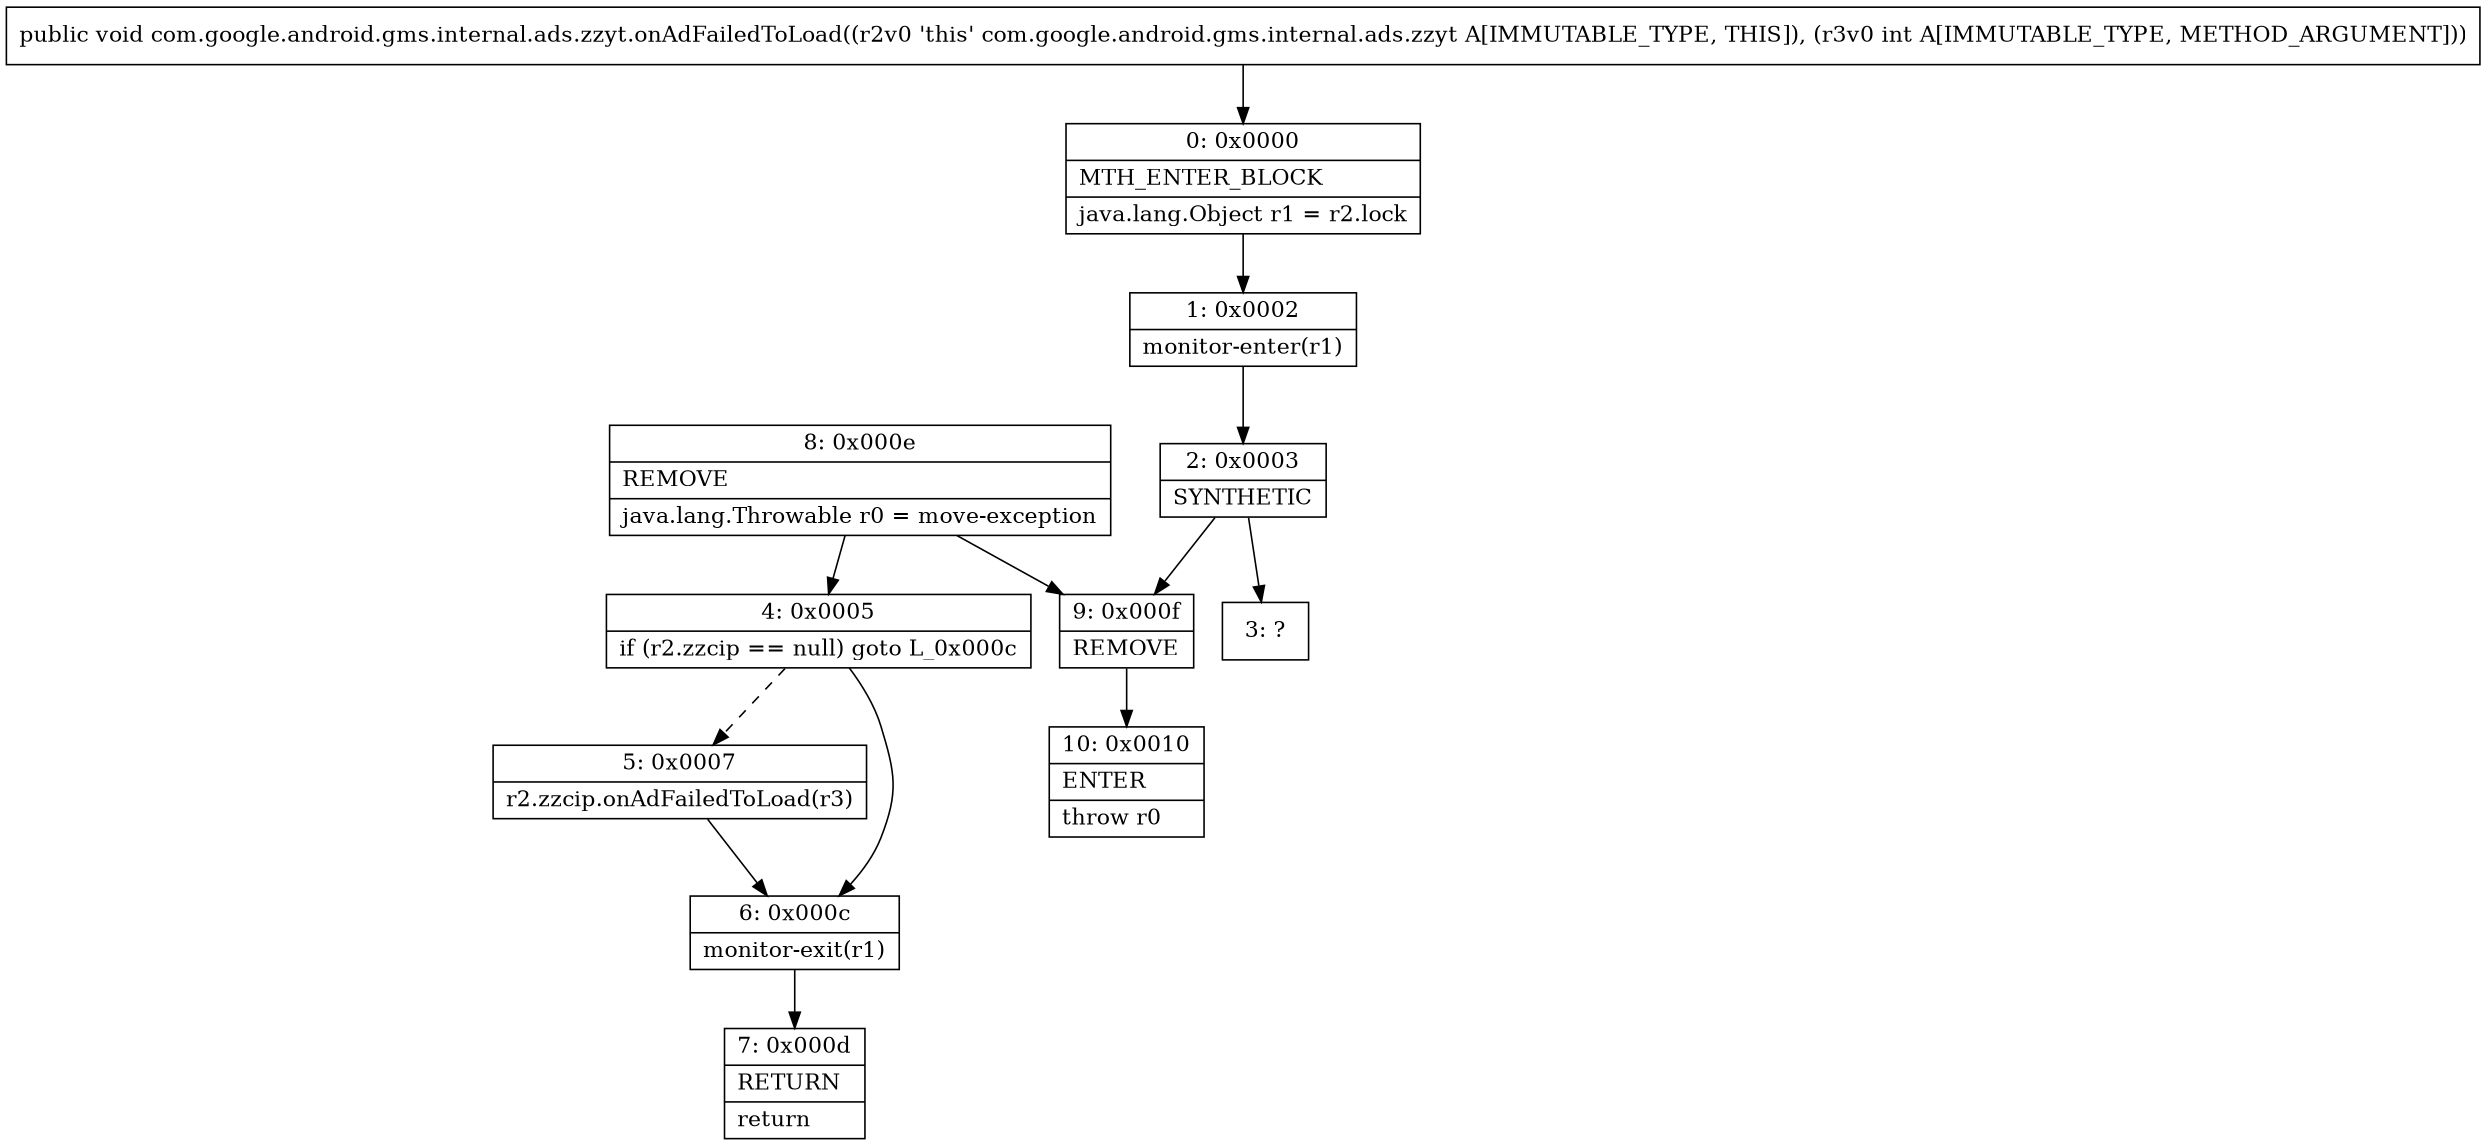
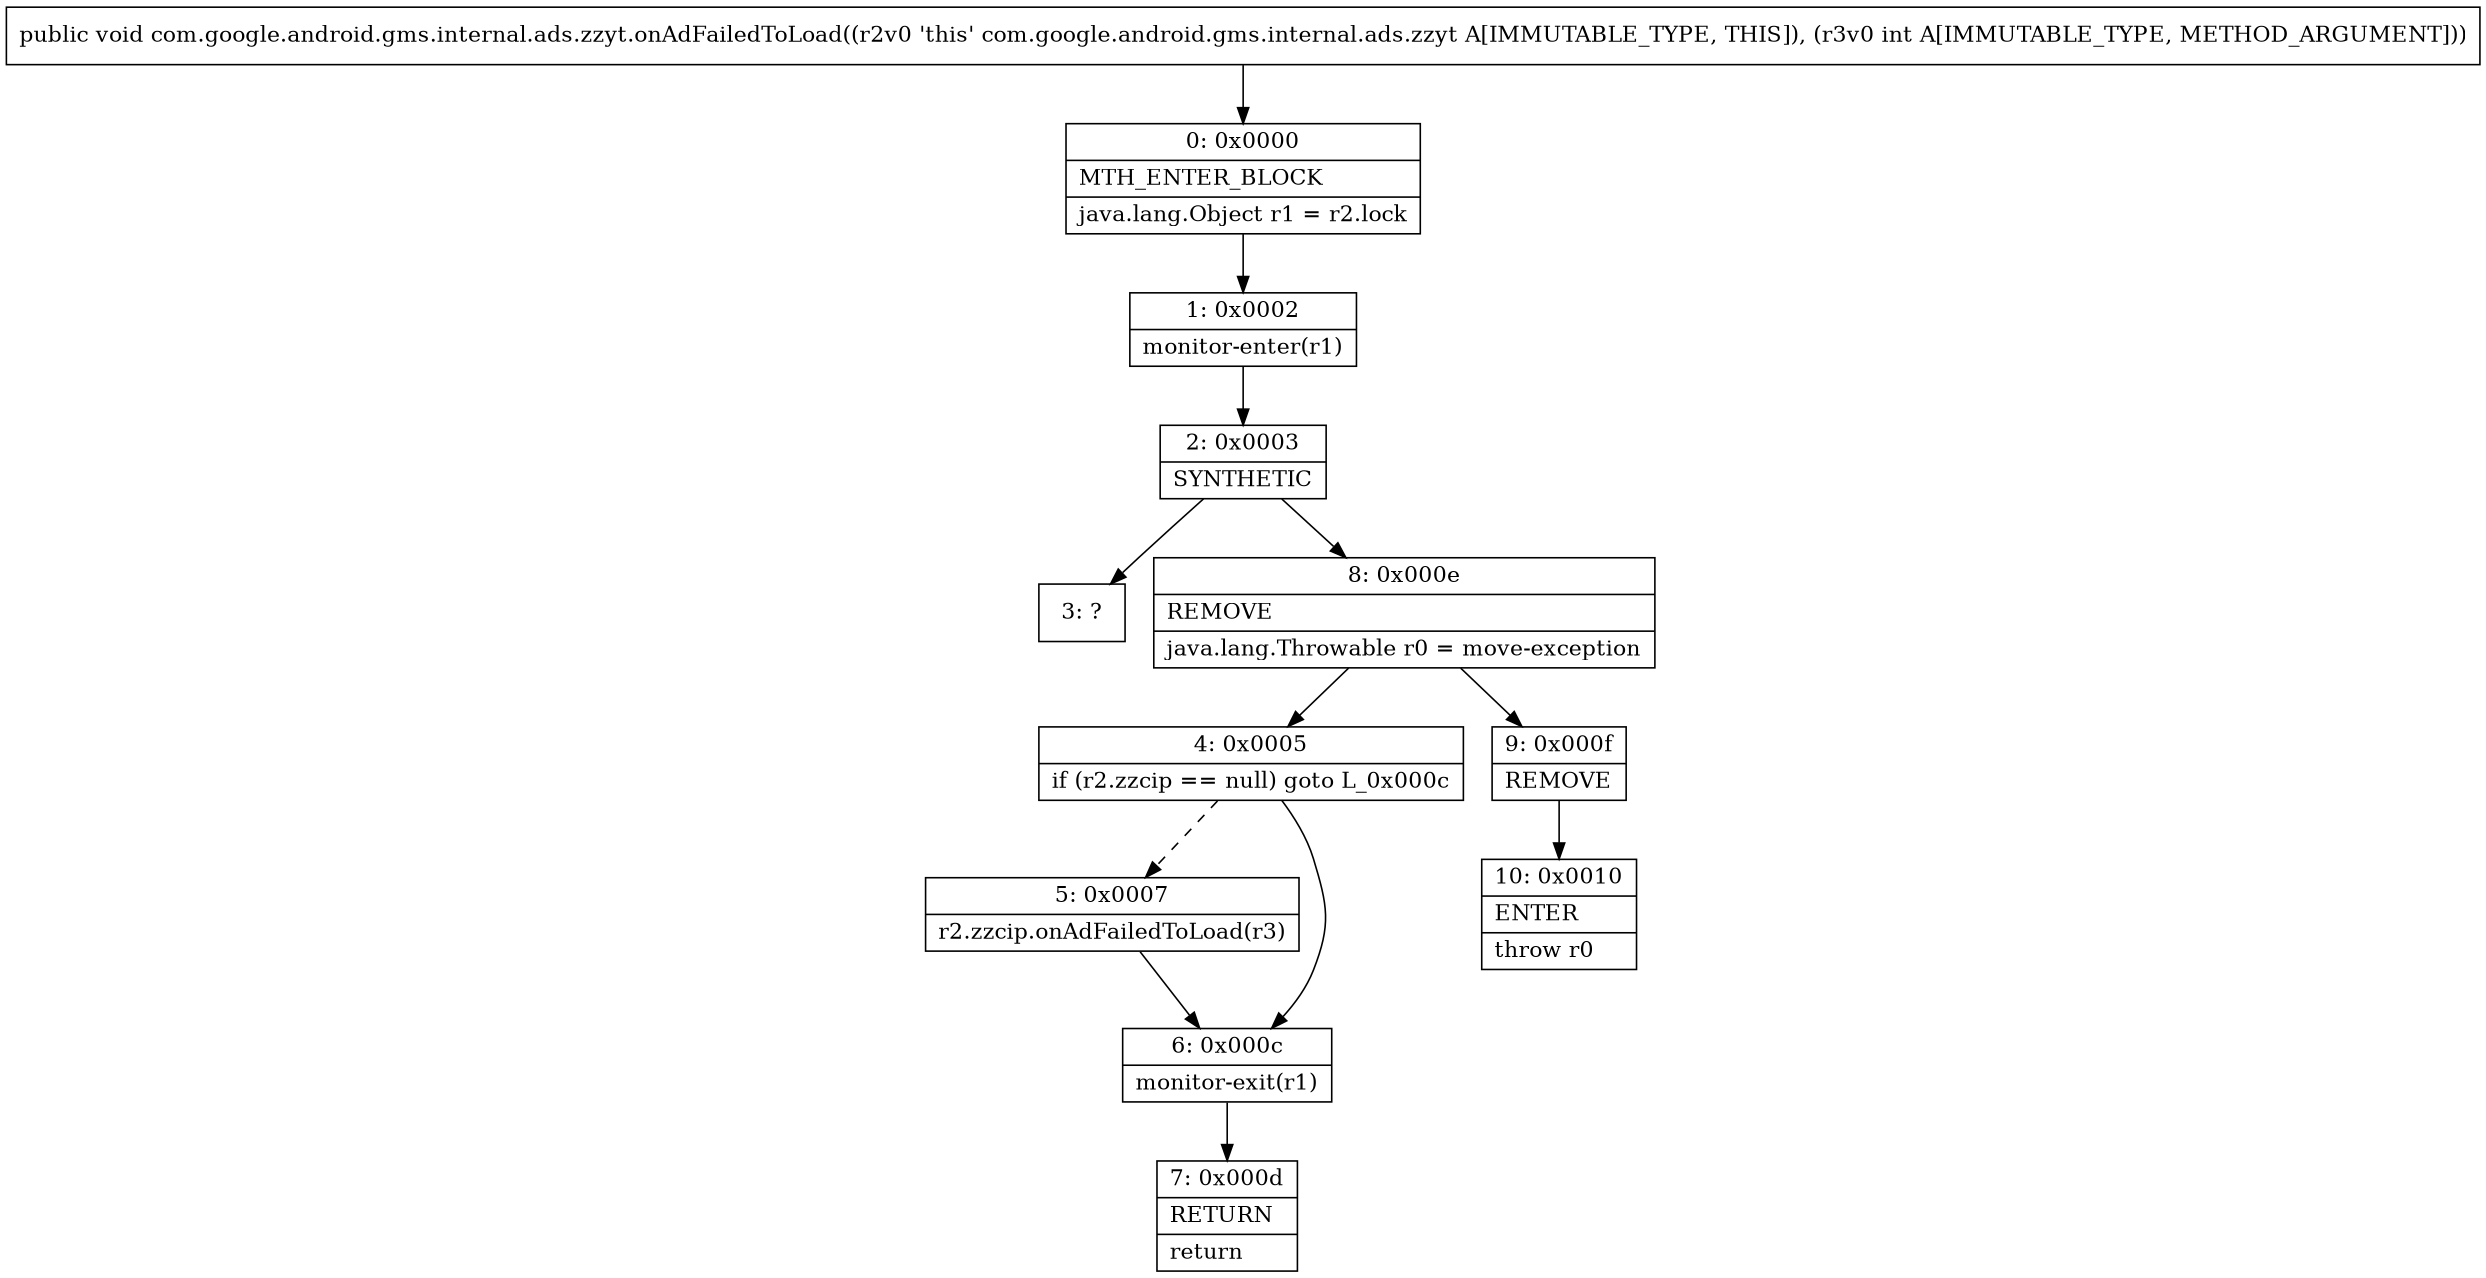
(1190, 549) -> (1308, 523)
